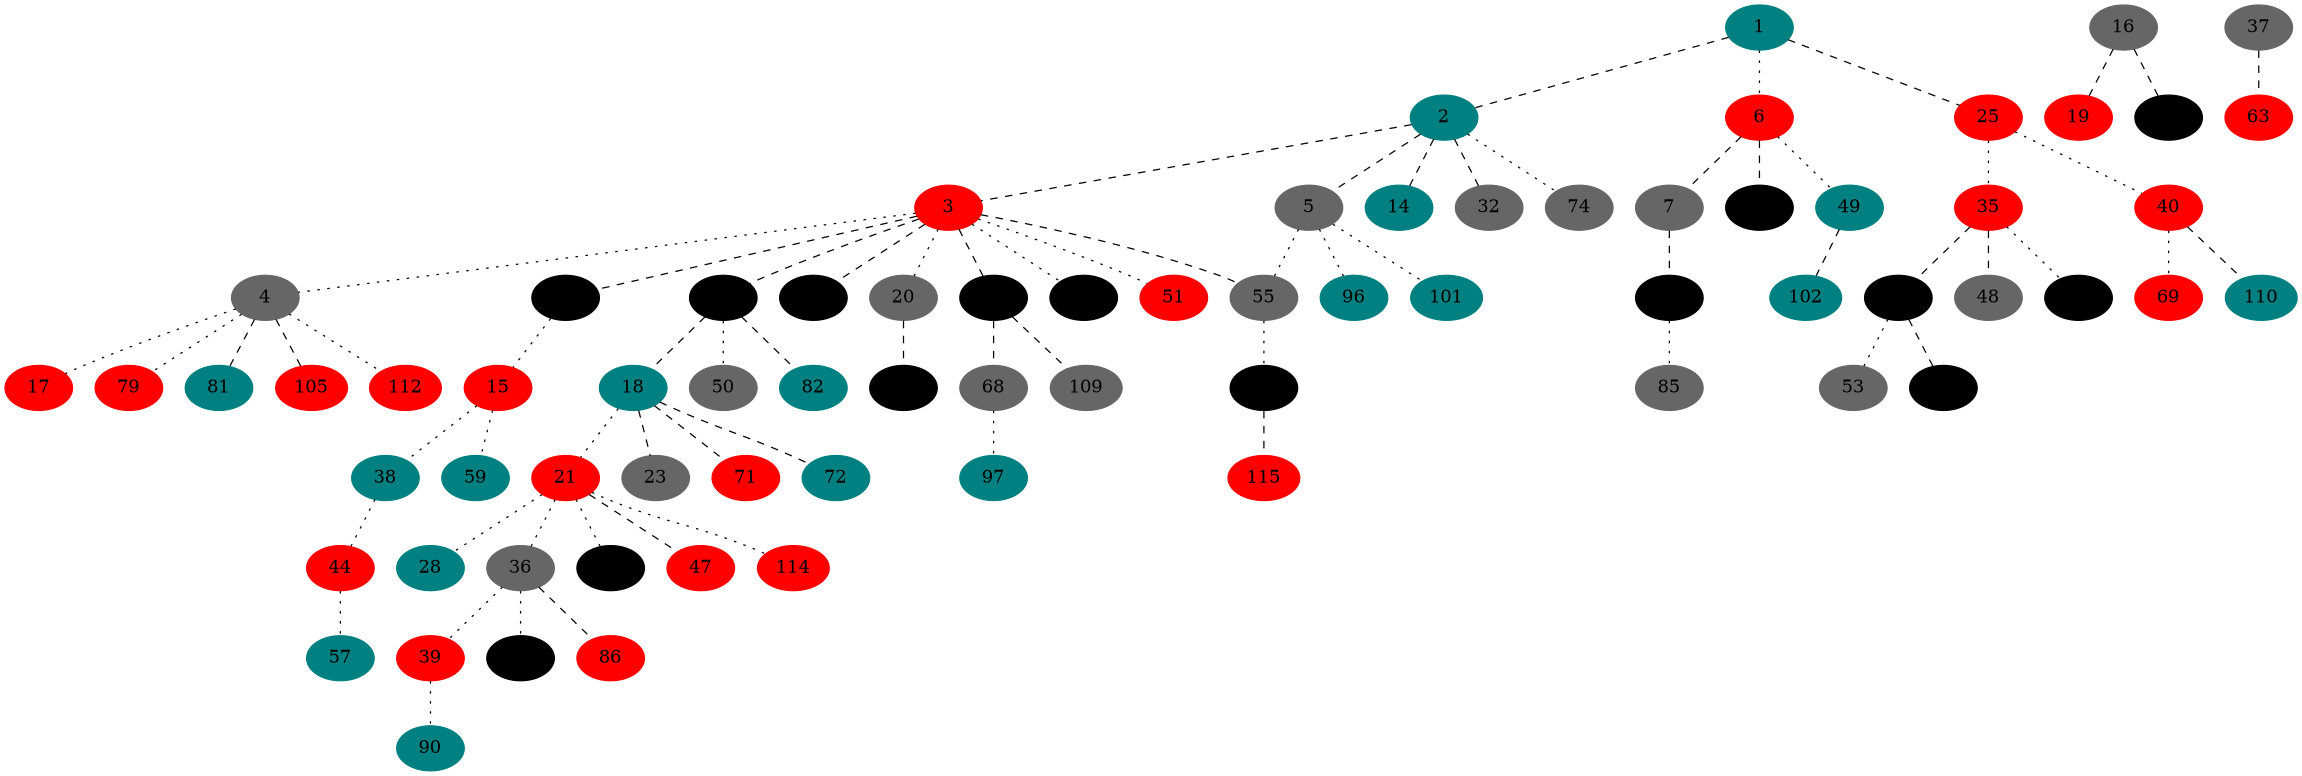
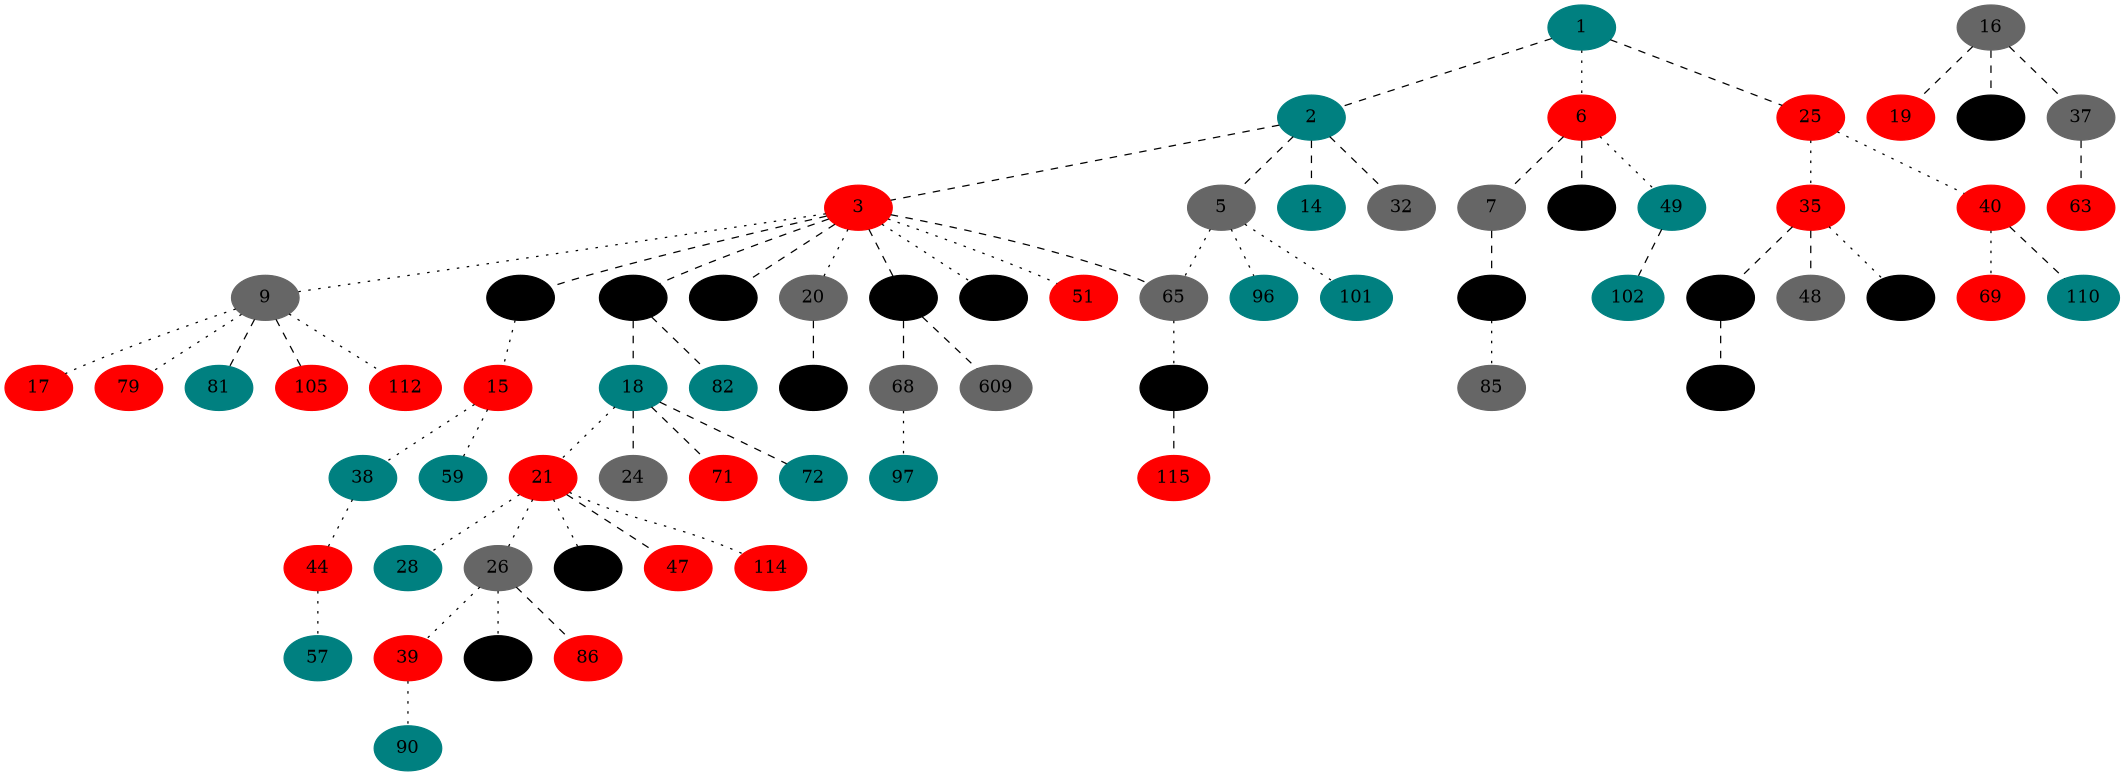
none -> (2036, 72)
(1579, 208) -> none
(265, 298) -> (265, 298)
(1264, 298) -> (1174, 298)
(723, 388) -> none
(1086, 388) -> (996, 388)
(1853, 388) -> none
(656, 478) -> (633, 478)
(521, 568) -> (498, 568)
